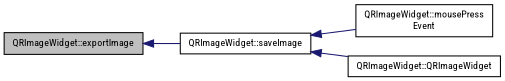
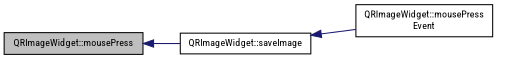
(74, 44) -> (74, 44)
(424, 66) -> none
